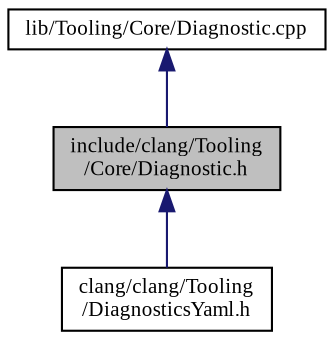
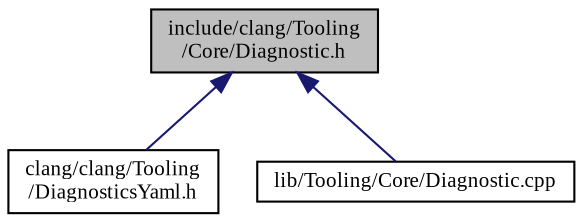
(167, 99) -> (354, 124)
